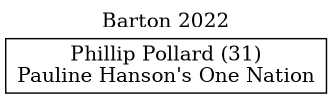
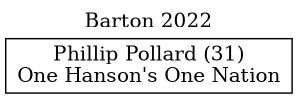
(166, 66) -> (149, 66)
